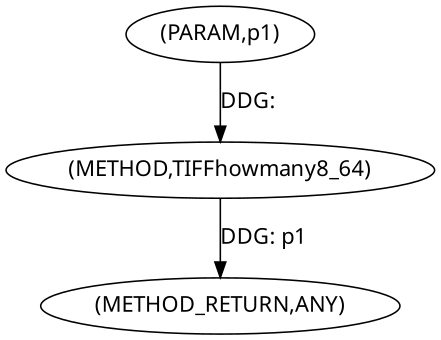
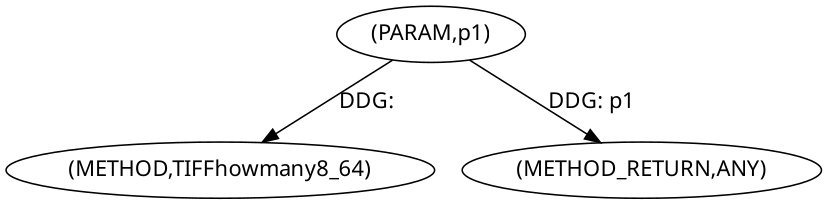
(220, 230) -> (528, 97)
